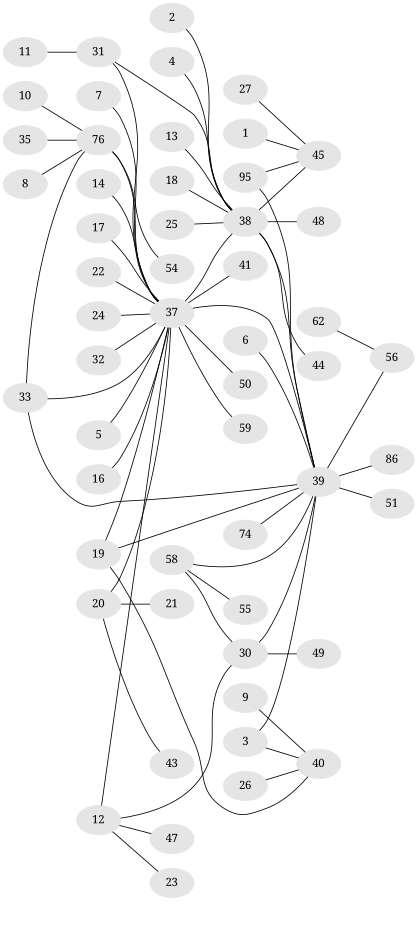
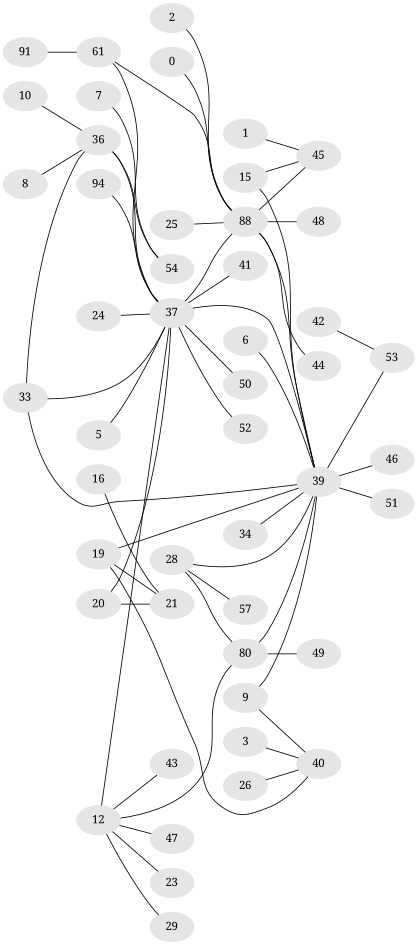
(25, 52) -> (25, 52)
(99, 52) -> (99, 52)
(172, 62) -> (172, 62)
(245, 90) -> none
(172, 137) -> none
(25, 140) -> none
(99, 140) -> (99, 140)
(245, 178) -> (245, 178)
(172, 181) -> none
(99, 184) -> (99, 184)
(135, 205) -> (132, 147)
(245, 222) -> (245, 222)
(99, 228) -> none
(99, 272) -> none
(319, 322) -> (319, 322)
(392, 358) -> (392, 358)
(99, 360) -> none
(139, 422) -> (126, 540)
(245, 429) -> (245, 429)
(141, 435) -> (138, 581)
(392, 460) -> (392, 460)
(245, 535) -> (245, 535)
(172, 560) -> (172, 560)
(245, 610) -> (245, 610)
(296, 616) -> (299, 595)
(245, 654) -> (245, 654)
(126, 688) -> (135, 792)
none -> (172, 927)
